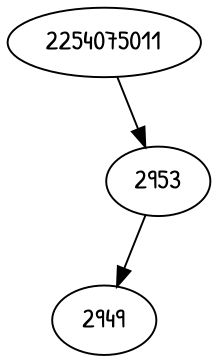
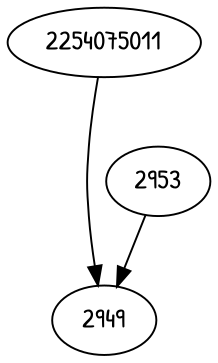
(128, 103) -> (87, 172)
